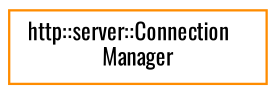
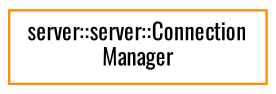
(138, 47) -> (138, 47)
